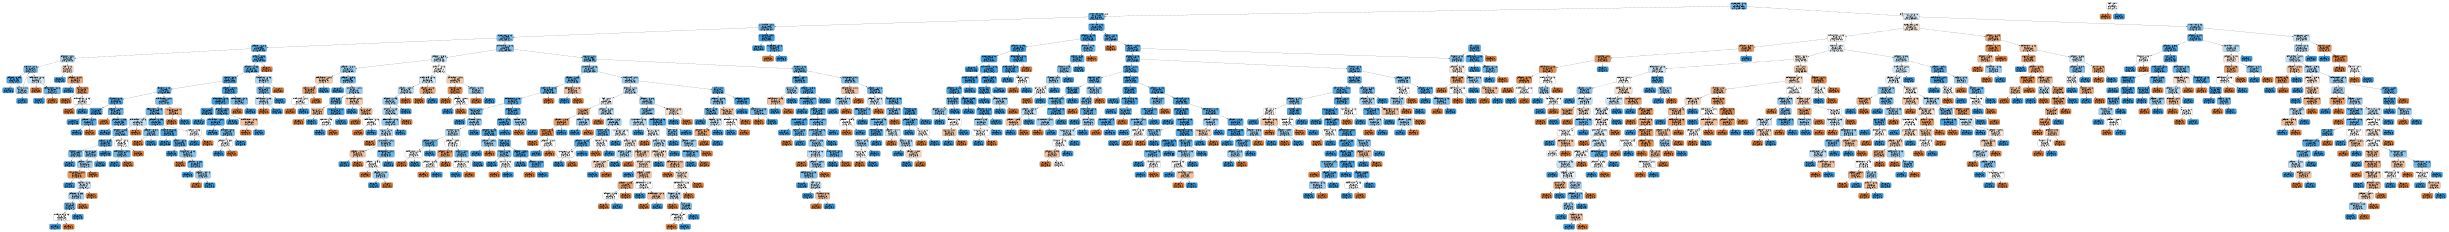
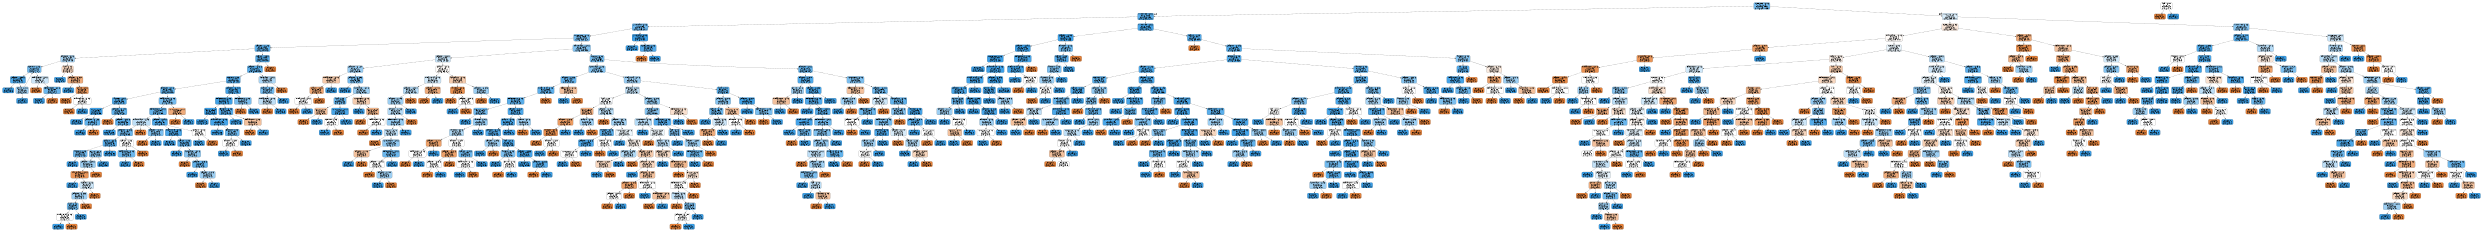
(1466, 53) -> (1463, 63)
(573, 80) -> (568, 80)
(430, 143) -> (434, 143)
